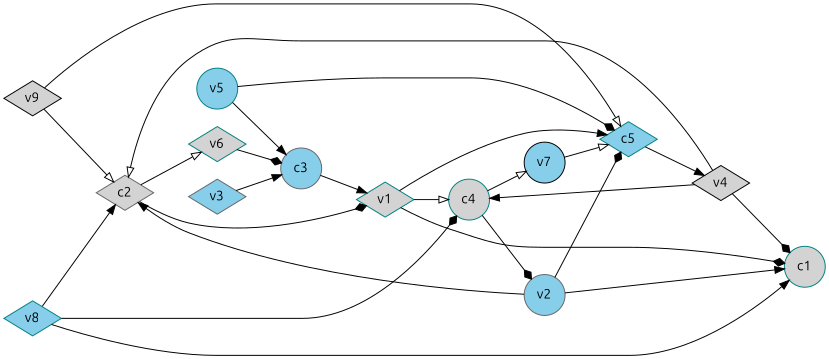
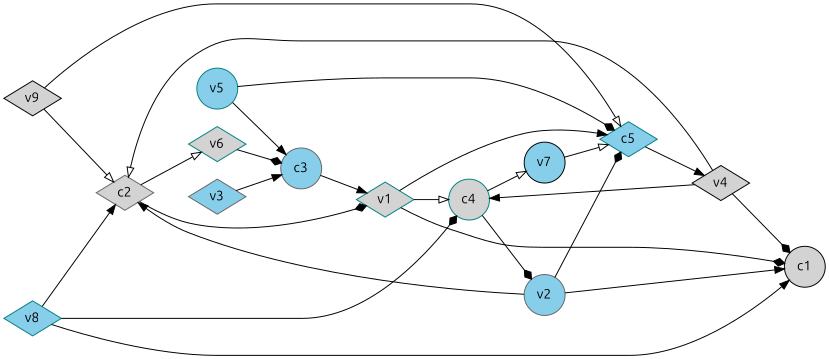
(805, 267) -> (805, 267)
